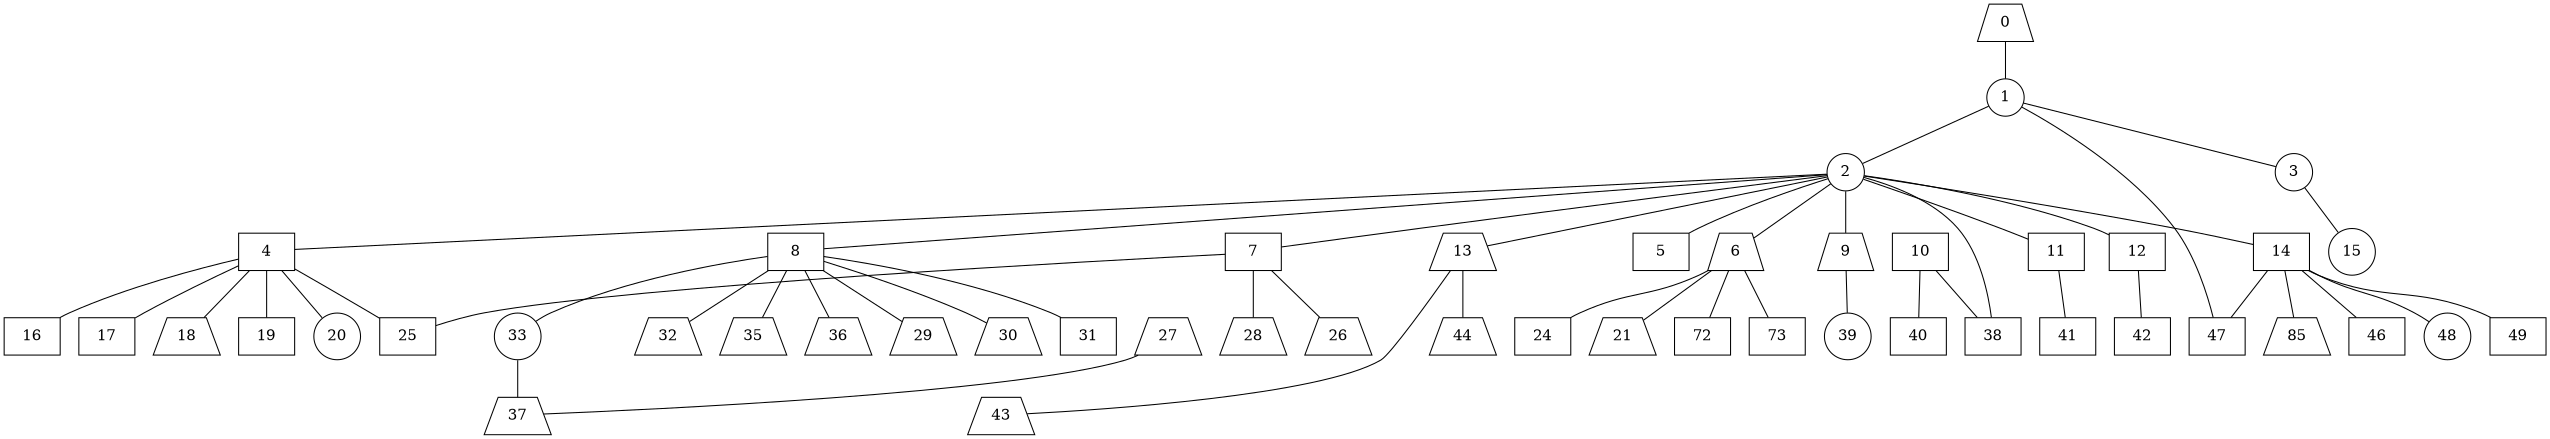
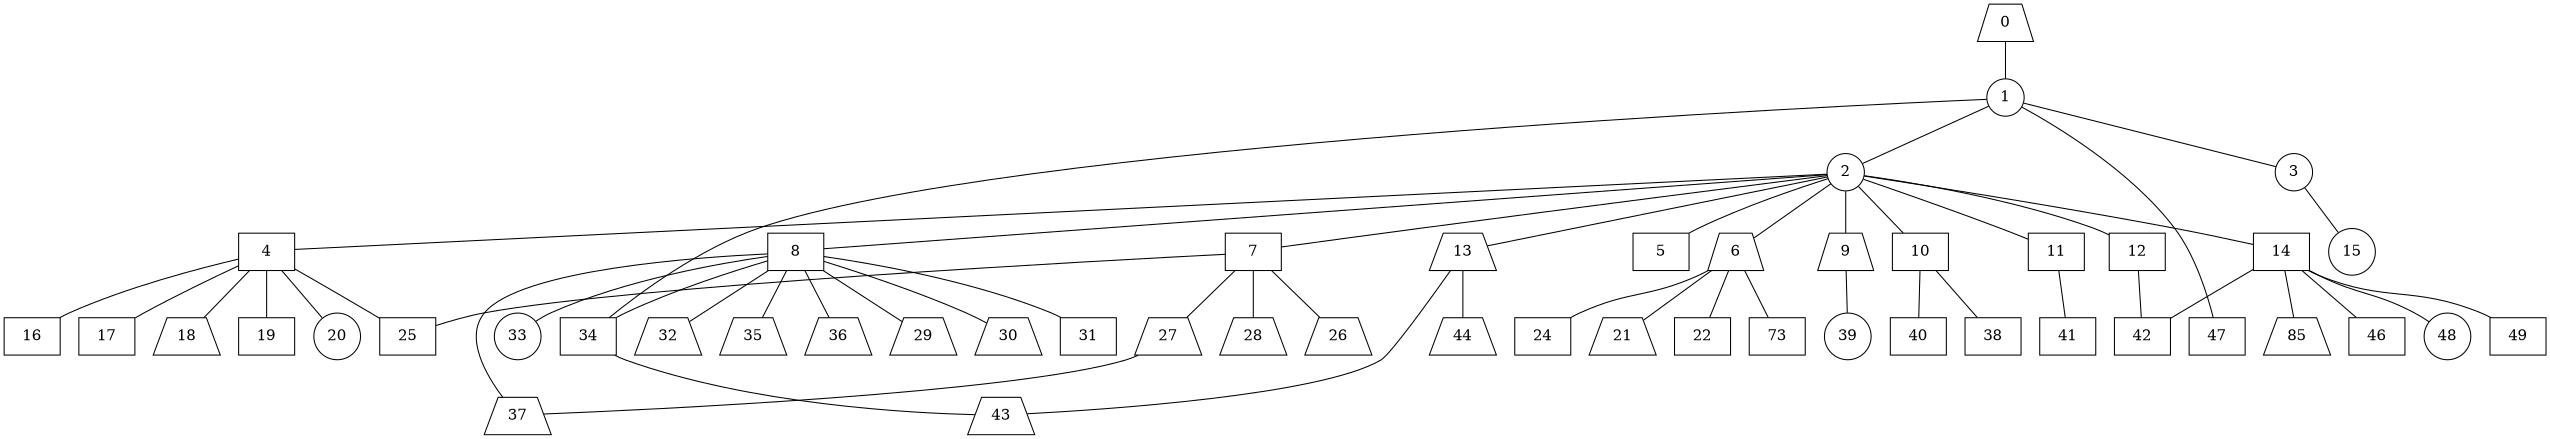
(1954, 224) -> (1881, 210)
none -> (1211, 294)
(2249, 294) -> (2214, 293)
none -> (588, 336)
(1703, 336) -> (1703, 336)
(518, 379) -> (576, 275)
